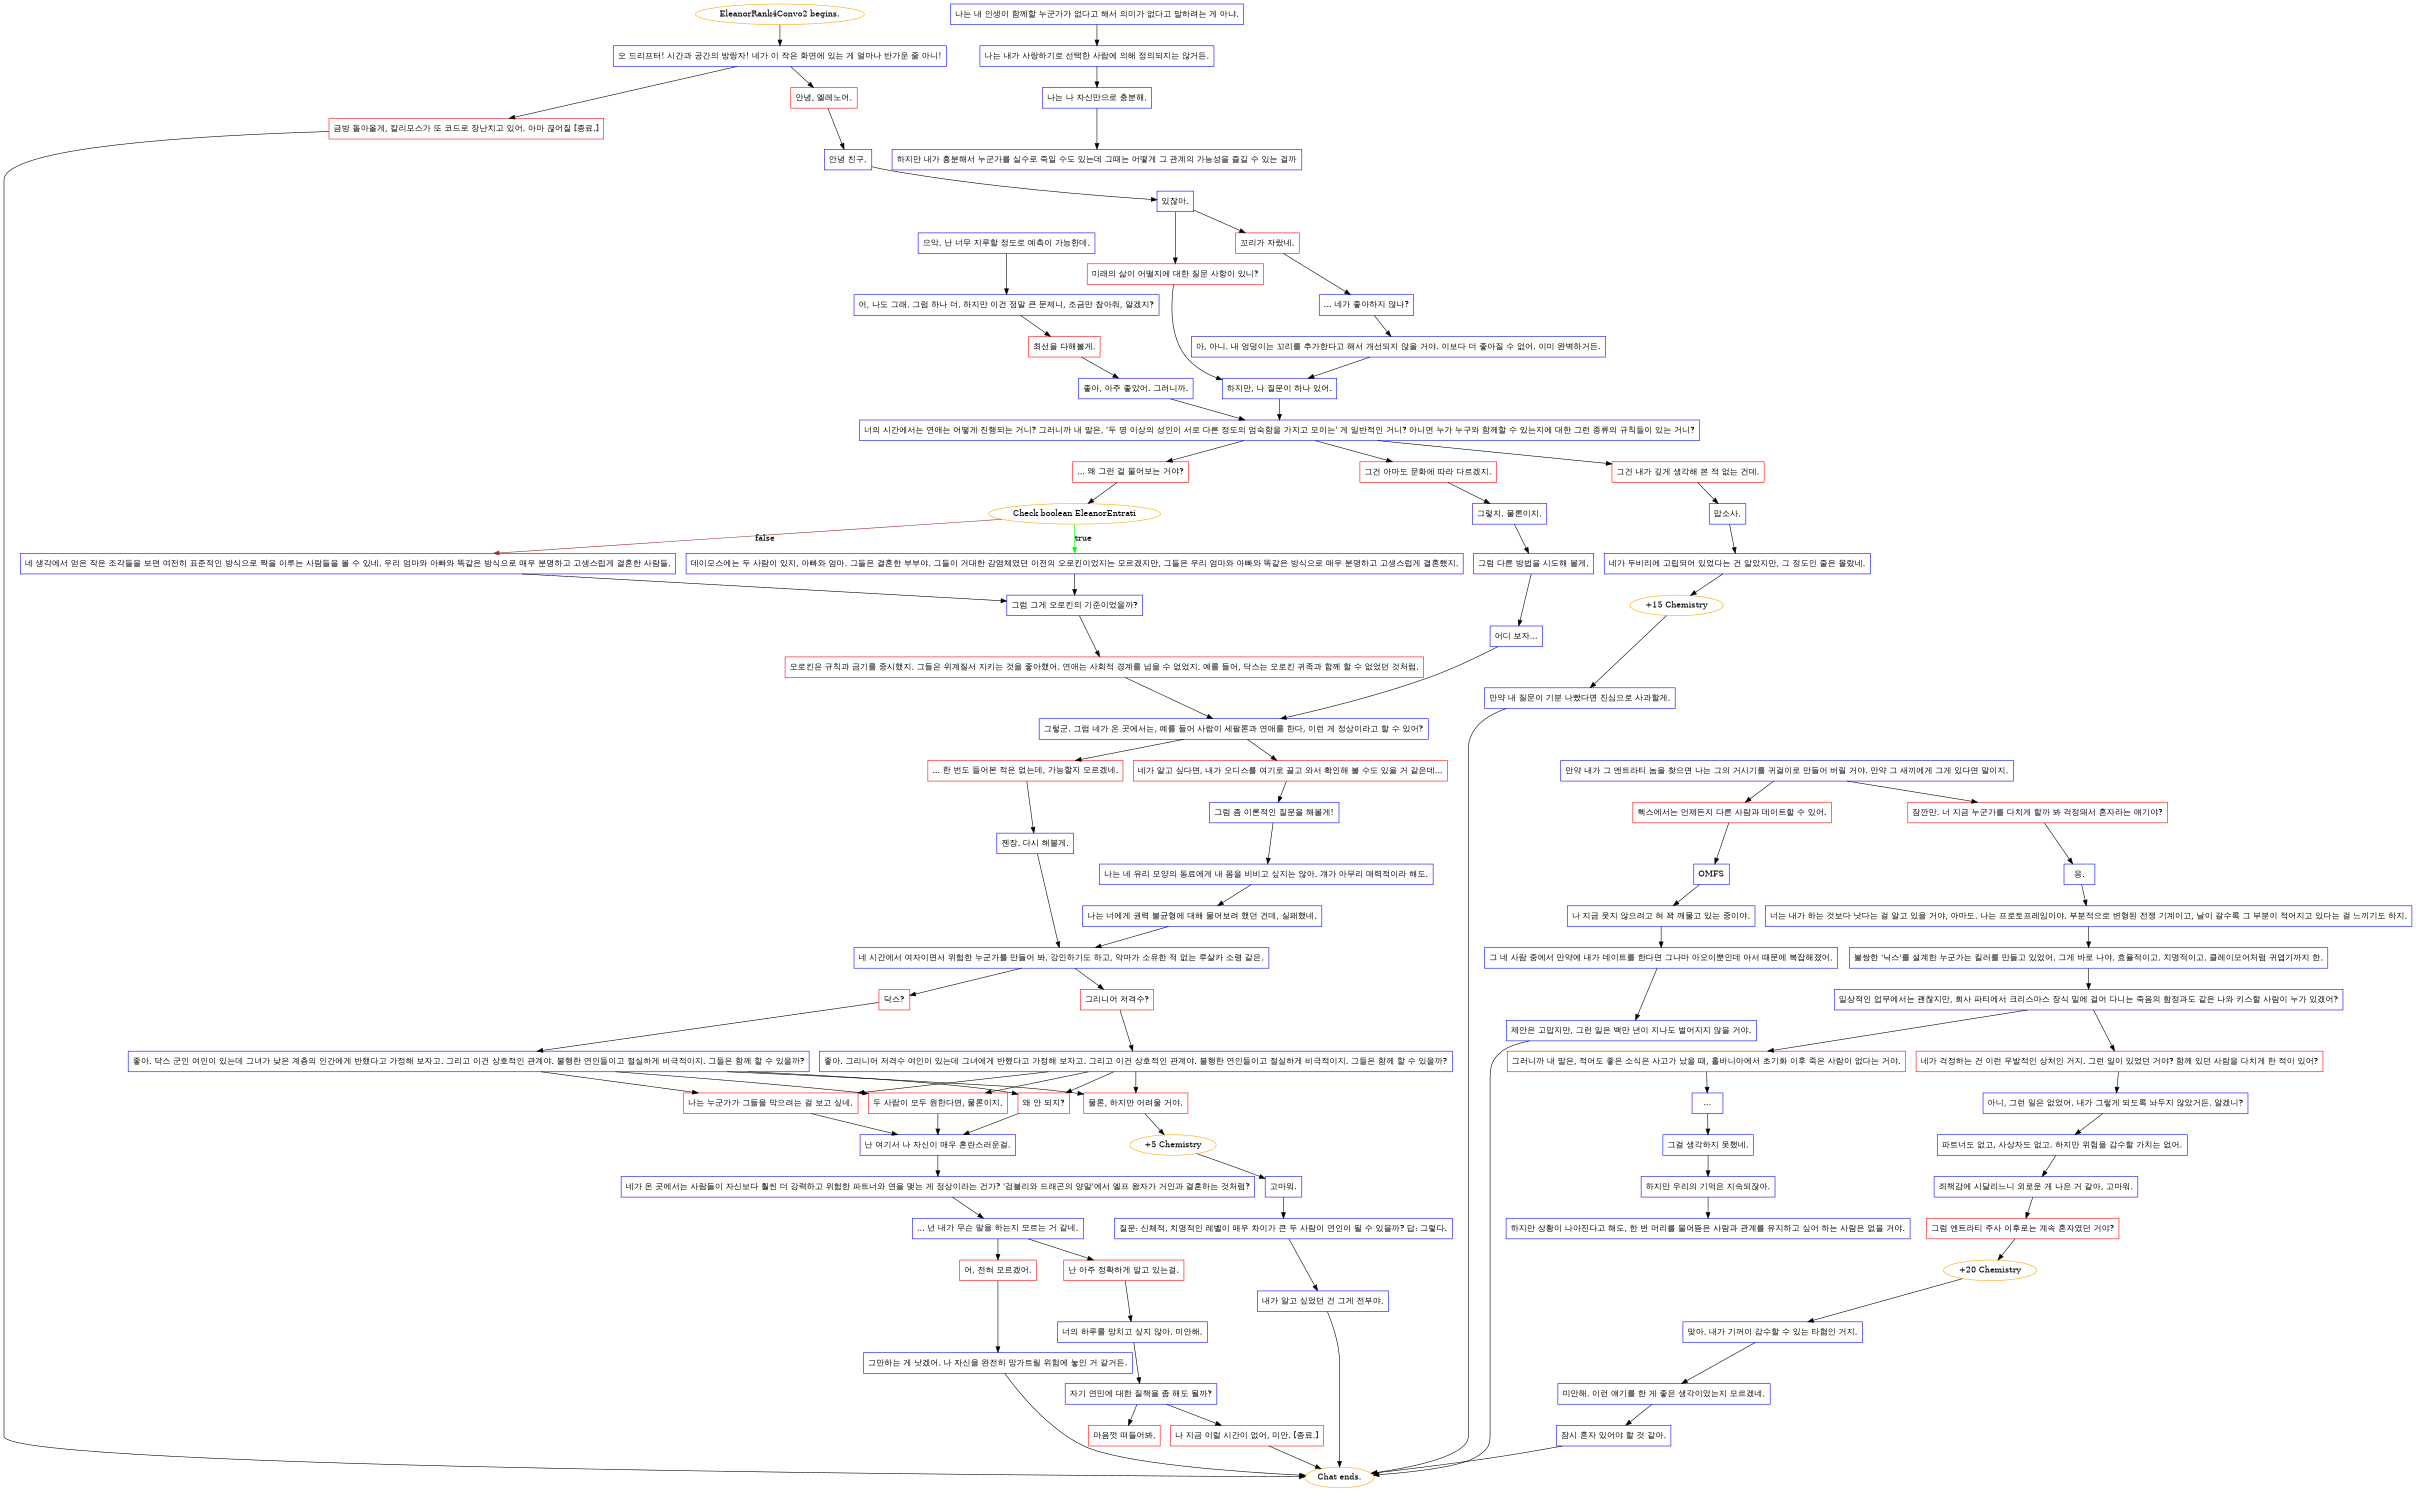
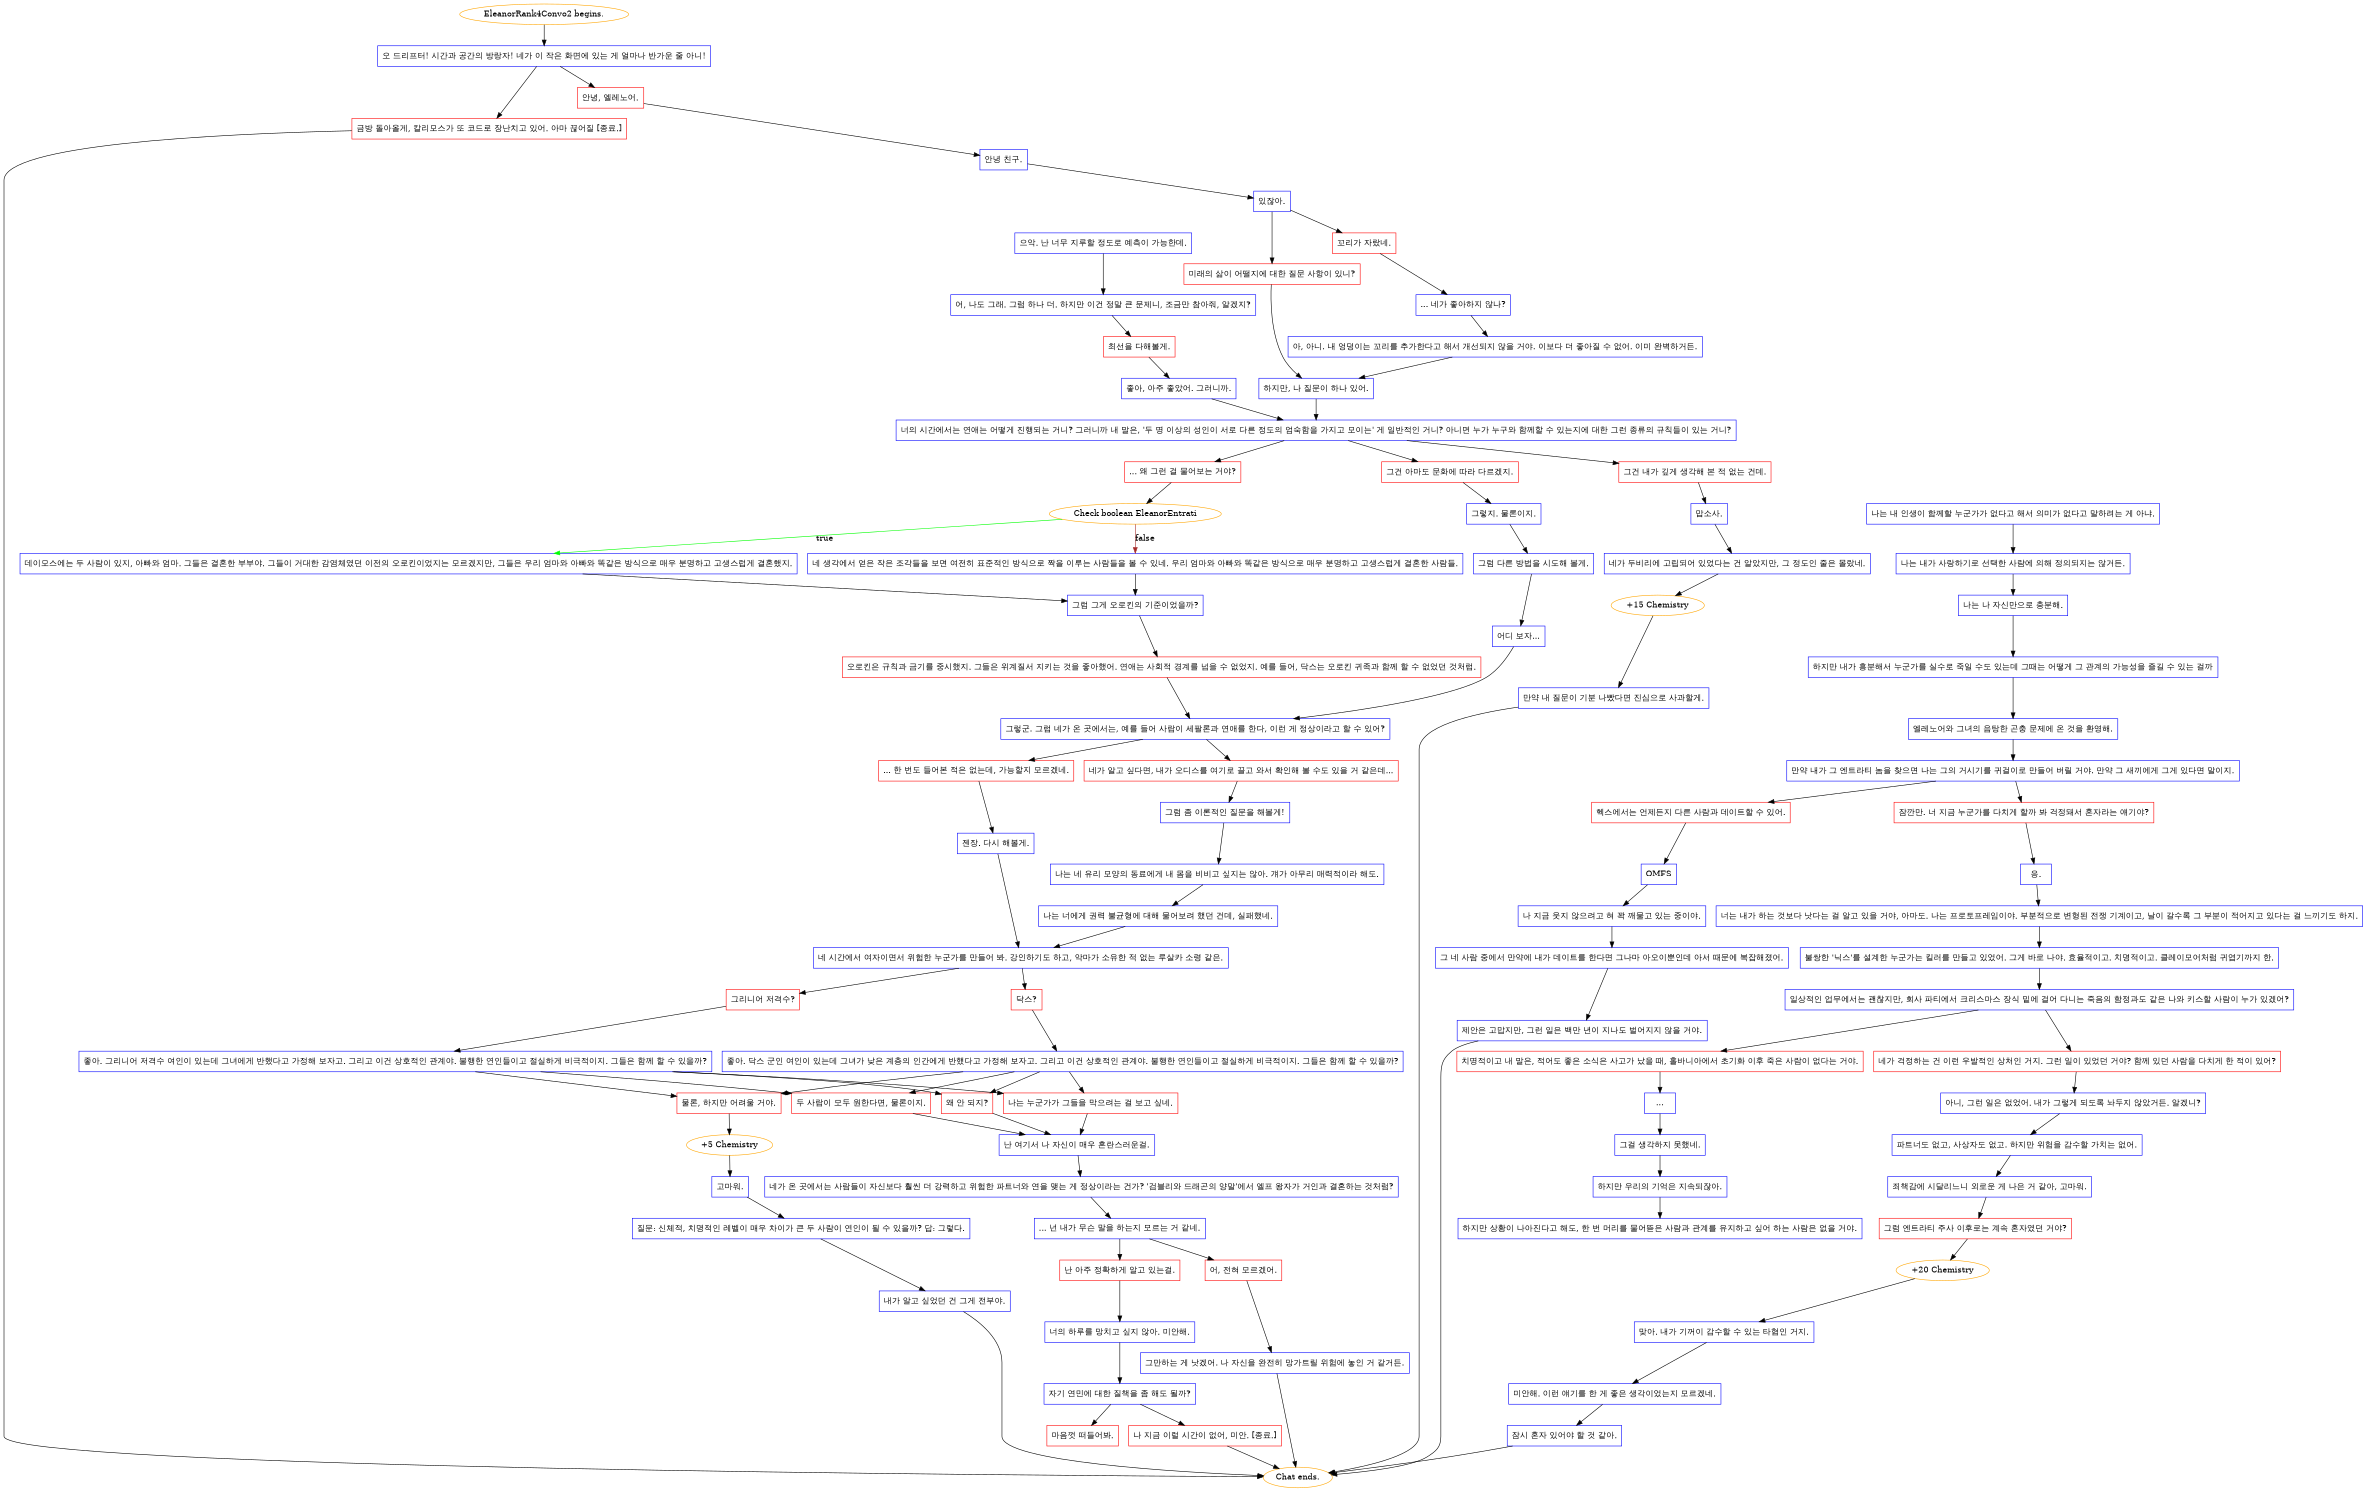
none -> (2013, 729)
(1706, 1061) -> (1660, 1061)
